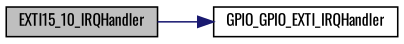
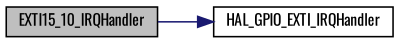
(306, 22) -> (303, 22)
